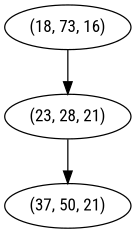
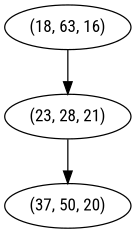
(68, 27) -> (68, 27)
(68, 206) -> (68, 206)
